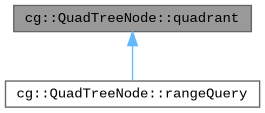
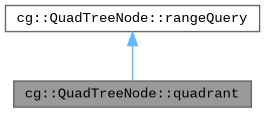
(133, 63) -> (133, 63)
